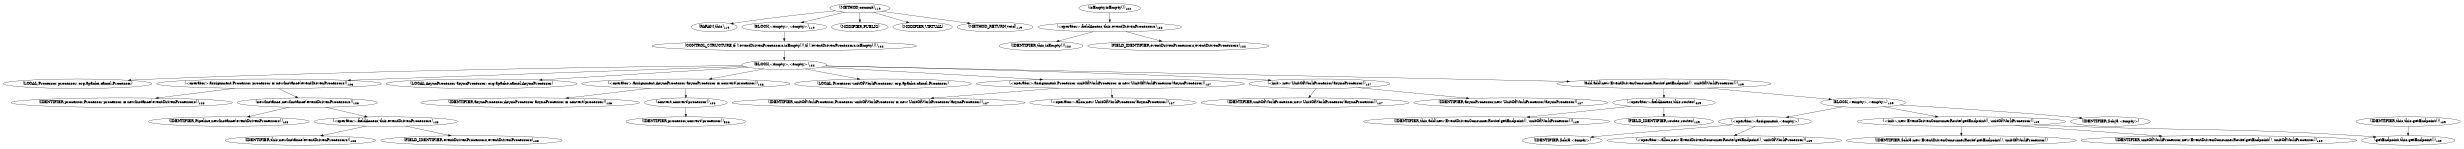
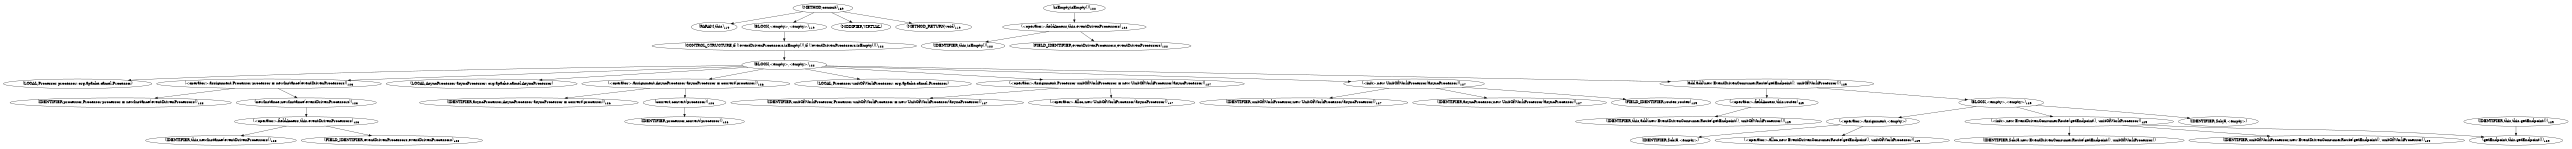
(878, 8) -> (841, 8)
(860, 27) -> none
(1664, 111) -> (1542, 93)
(727, 121) -> (725, 121)
(229, 122) -> none
